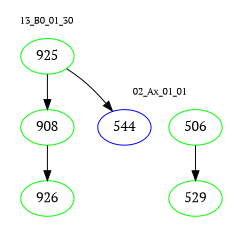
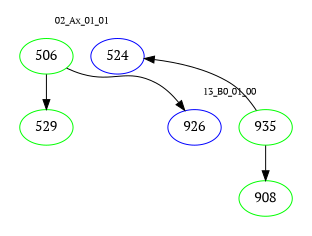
(47, 21) -> (230, 92)
(47, 56) -> (266, 127)
(124, 127) -> (118, 56)
(47, 158) -> (126, 76)
(47, 198) -> (195, 127)
